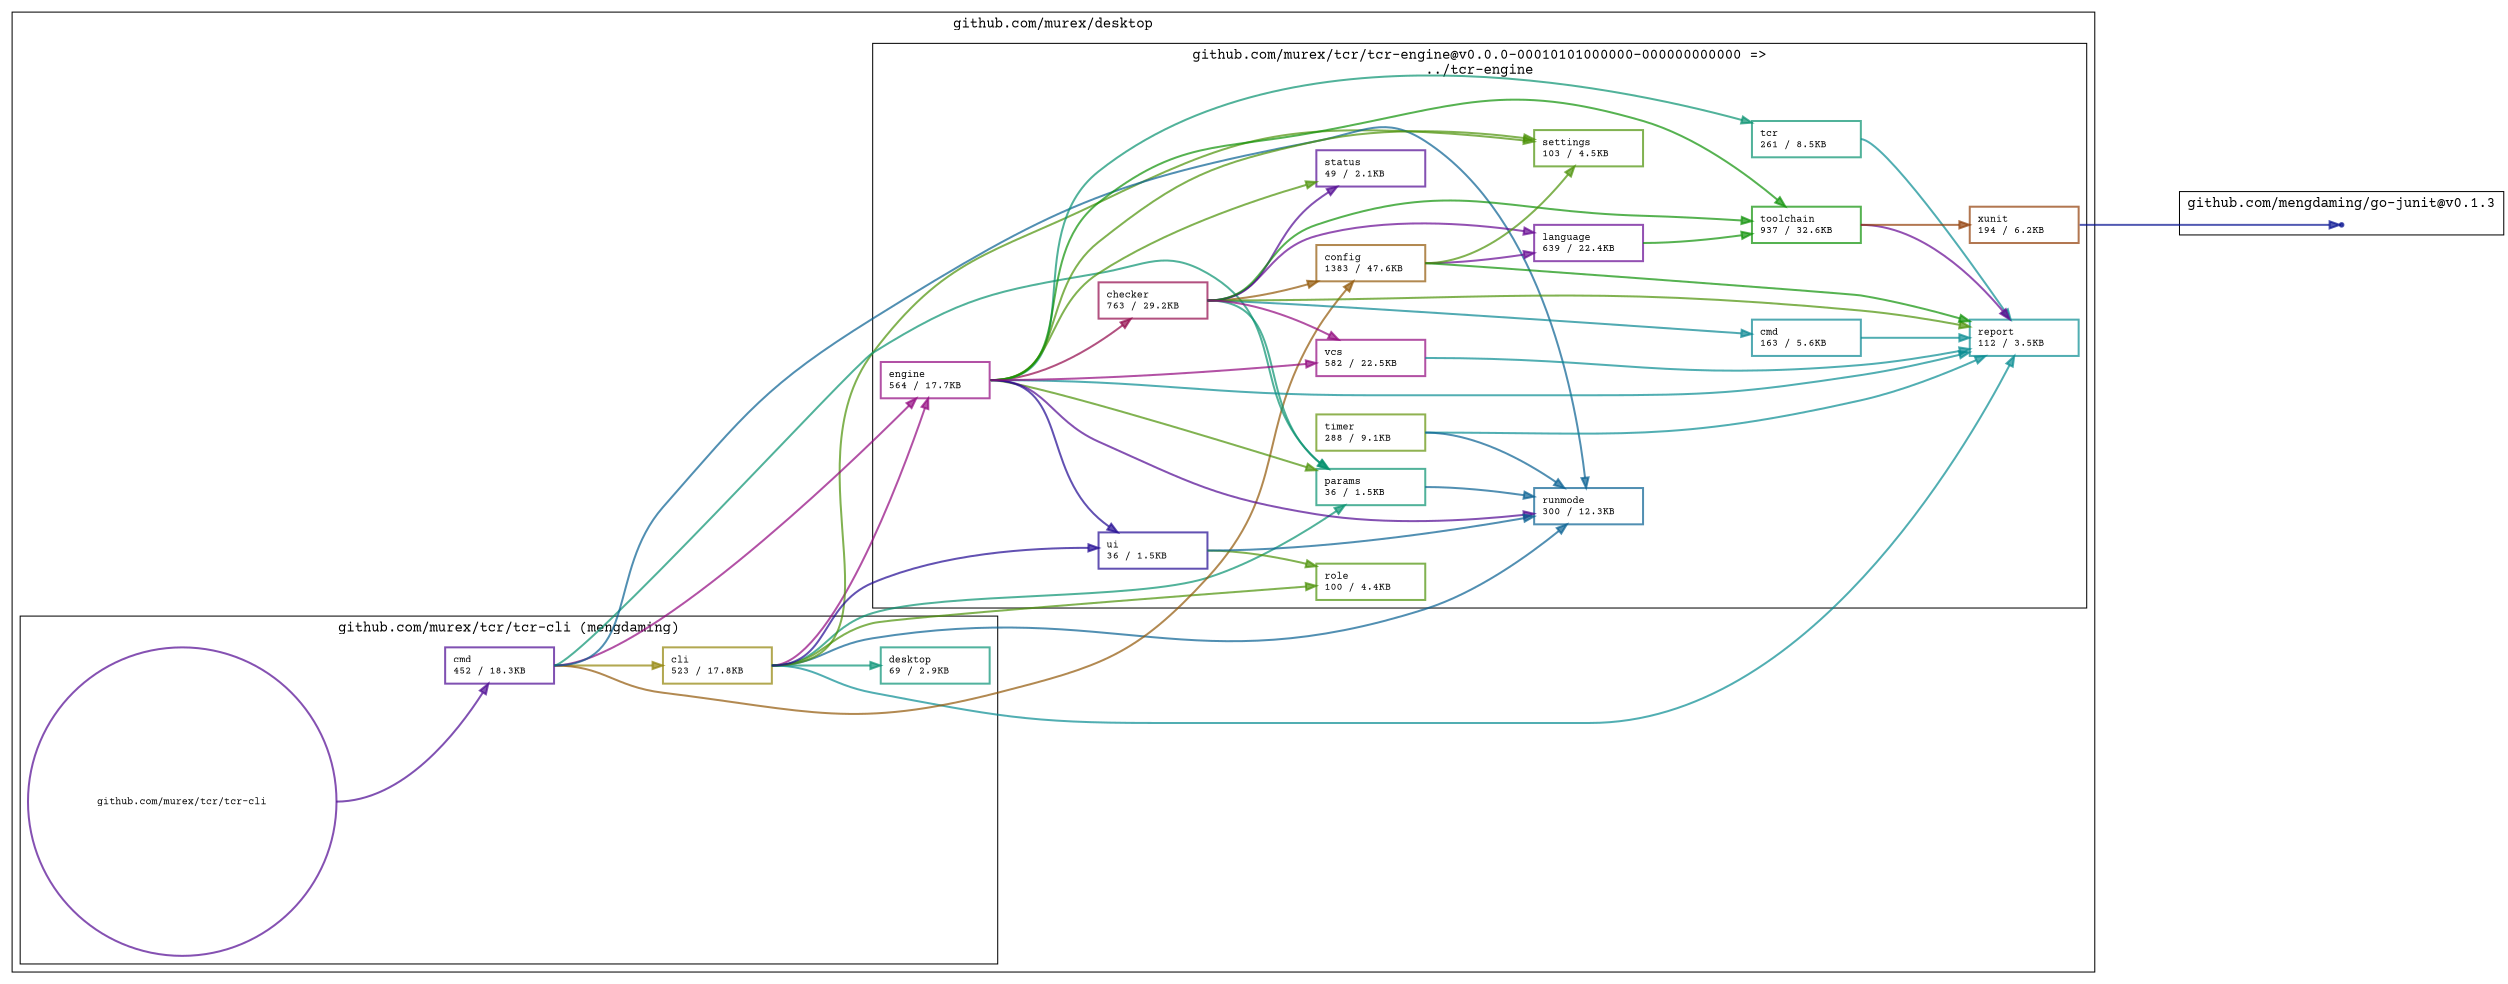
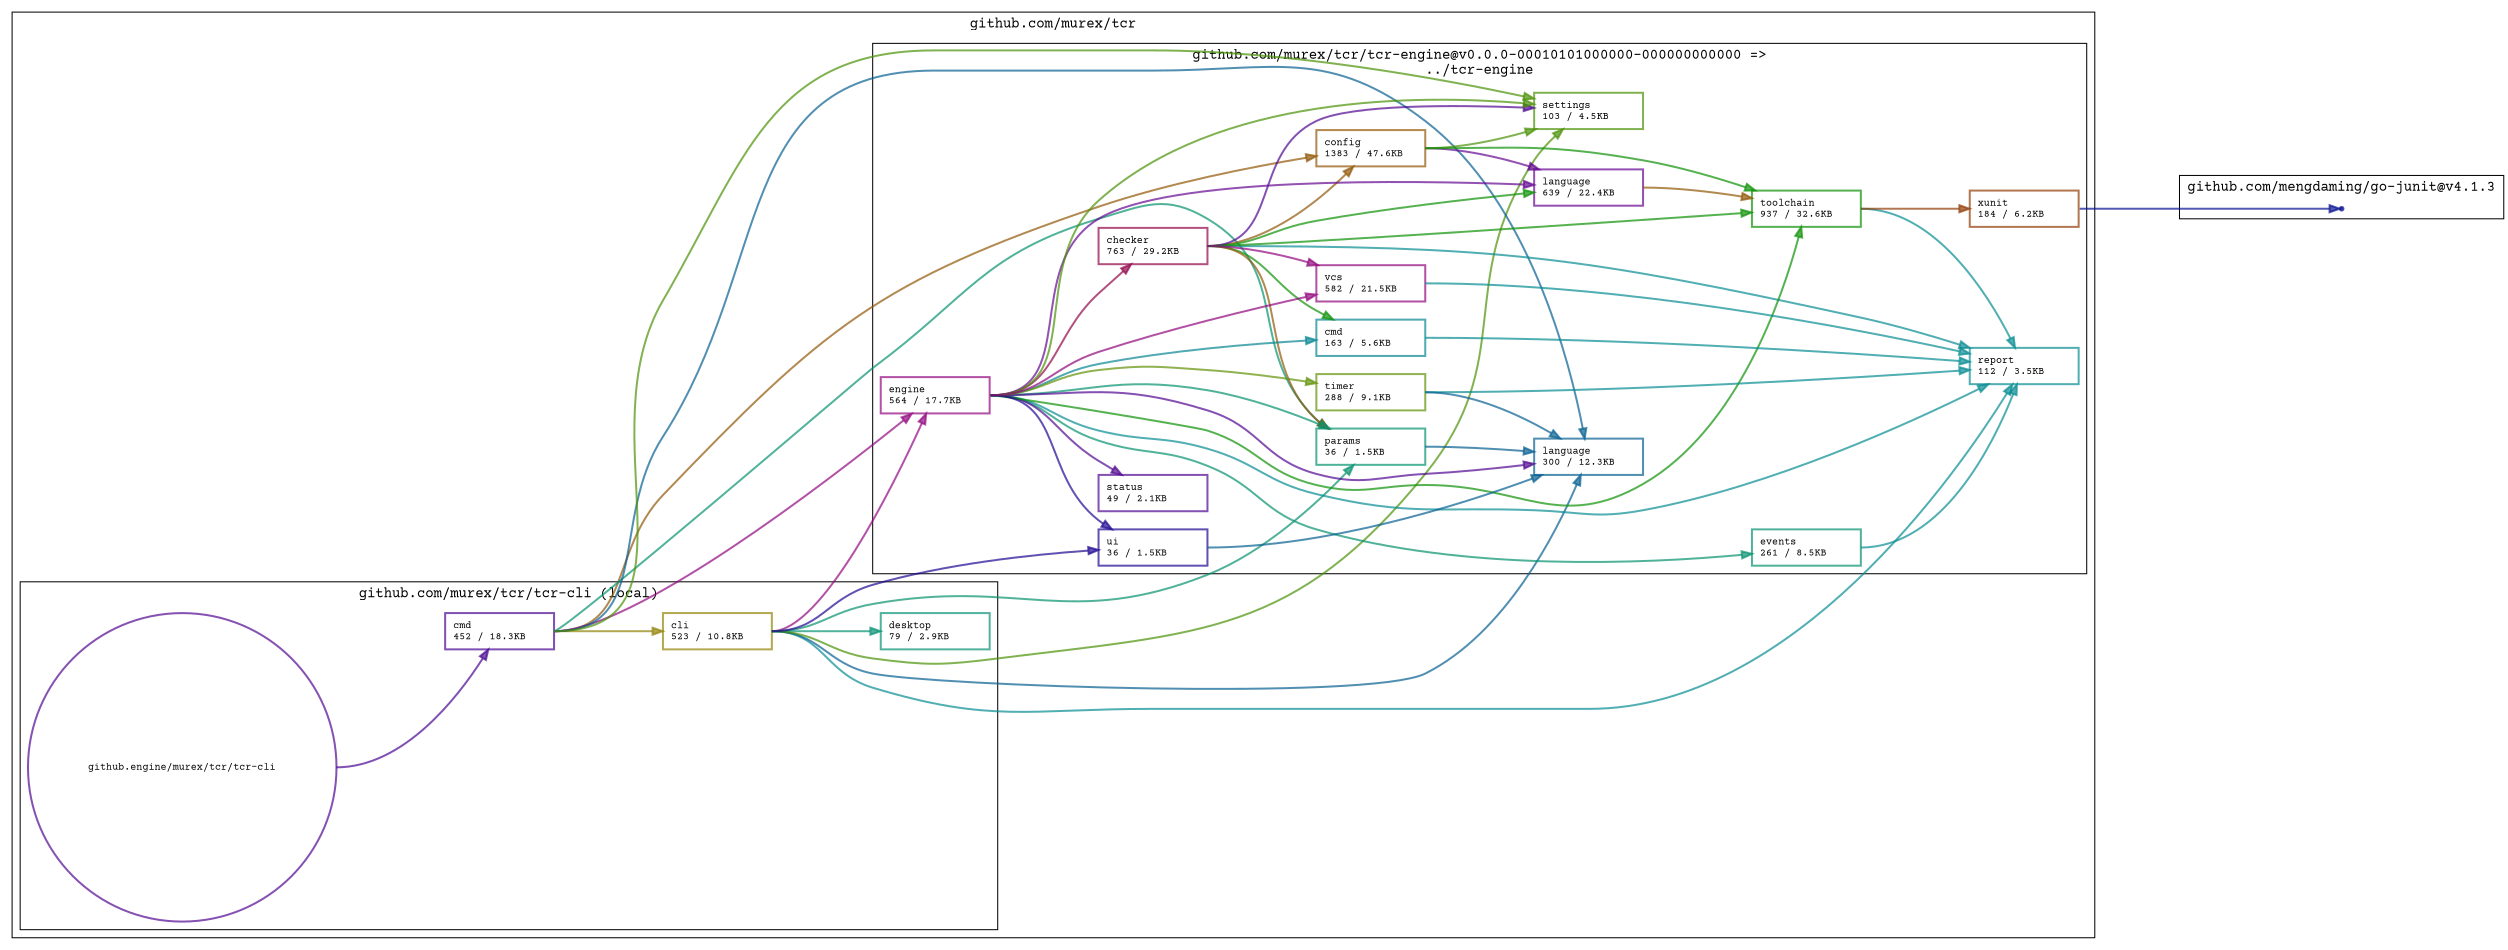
(1053, 24) -> (1053, 24)
none -> (843, 67)
(1806, 139) -> (1806, 548)
none -> (1197, 193)
(2342, 203) -> (2342, 187)
(2024, 225) -> (2024, 209)
(1355, 228) -> (1364, 213)
(1284, 237) -> (1332, 116)
(1692, 241) -> (1692, 190)
(1940, 253) -> (1951, 254)
(1127, 256) -> (1061, 430)
(1694, 282) -> (1588, 152)
(1584, 296) -> (1588, 265)
(1474, 315) -> (1269, 273)
none -> (1146, 356)
(1371, 358) -> (1371, 283)
none -> (1147, 367)
(1273, 371) -> (1273, 322)
(1150, 420) -> (1158, 385)
(1589, 506) -> (1589, 457)
(1371, 582) -> none
(509, 628) -> (509, 593)
(717, 666) -> (717, 631)
(935, 666) -> (935, 631)
(182, 802) -> (182, 767)
